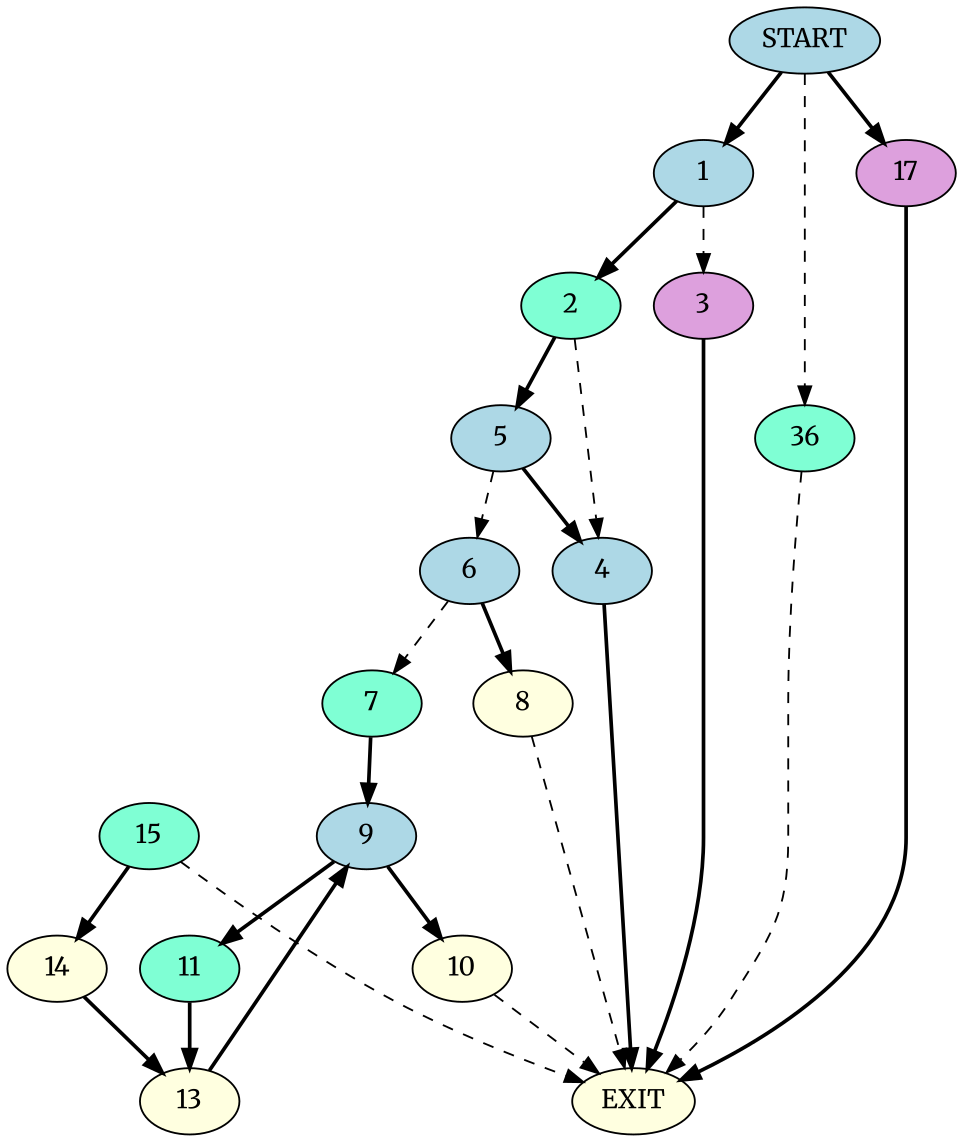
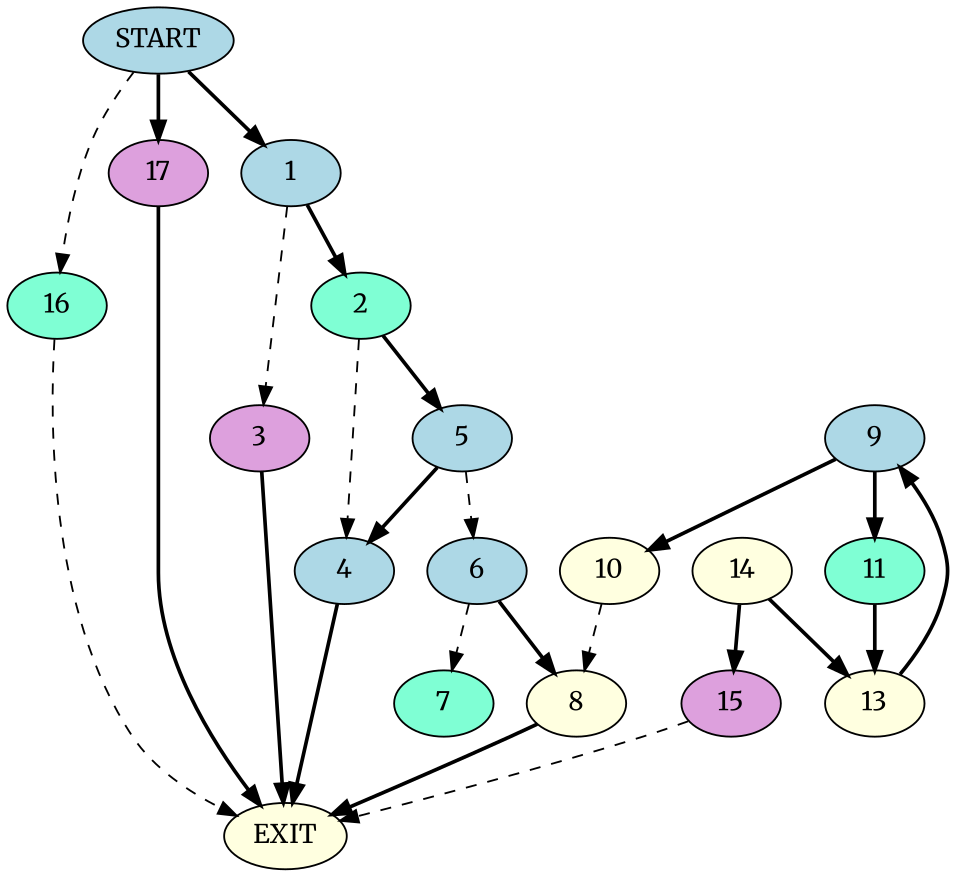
(805, 438) -> (57, 306)
(370, 761) -> none
(149, 836) -> (731, 704)
(576, 893) -> (444, 766)
(109, 895) -> (737, 628)
(539, 1028) -> (595, 628)
